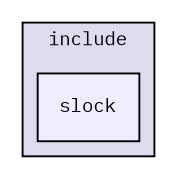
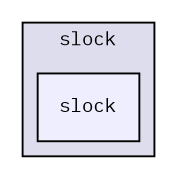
(89, 40) -> (89, 40)
